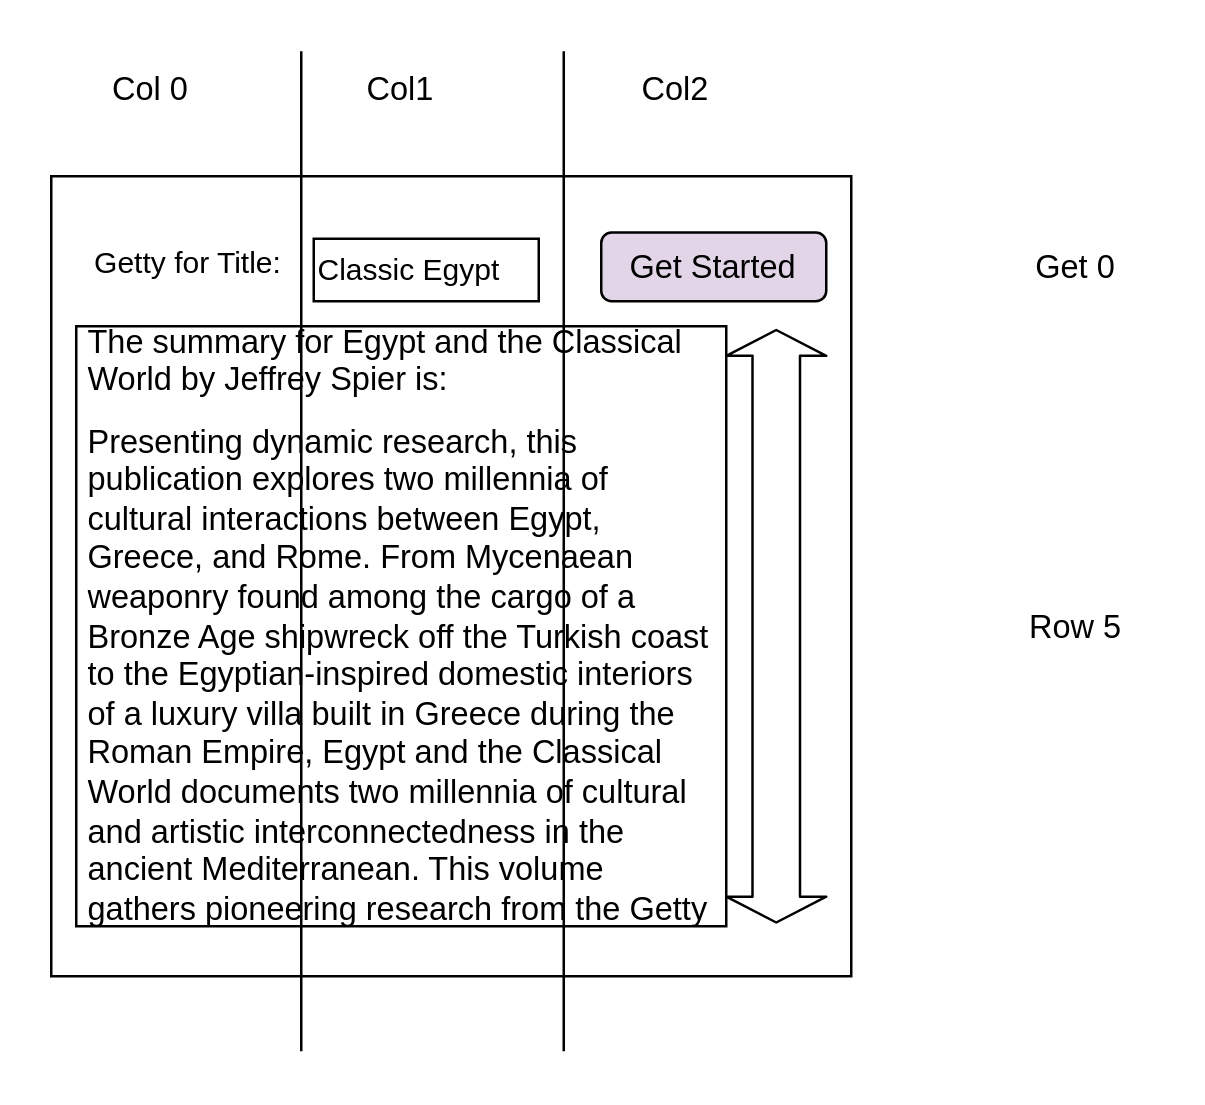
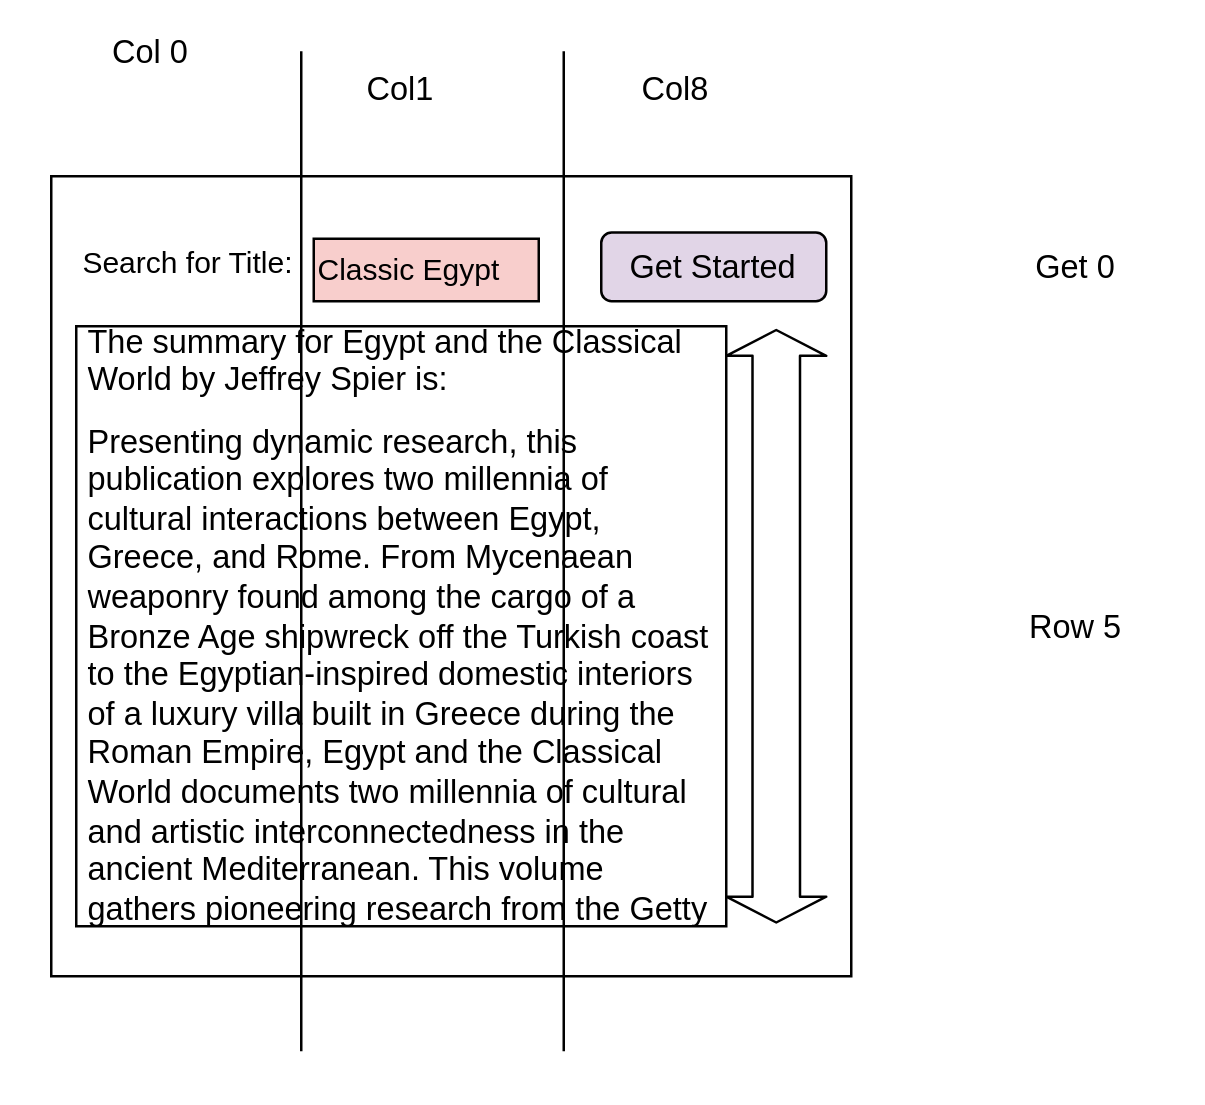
(151, 89) -> (151, 51)
(676, 89) -> (676, 89)
(189, 264) -> (189, 264)
(426, 270) -> (426, 270)
